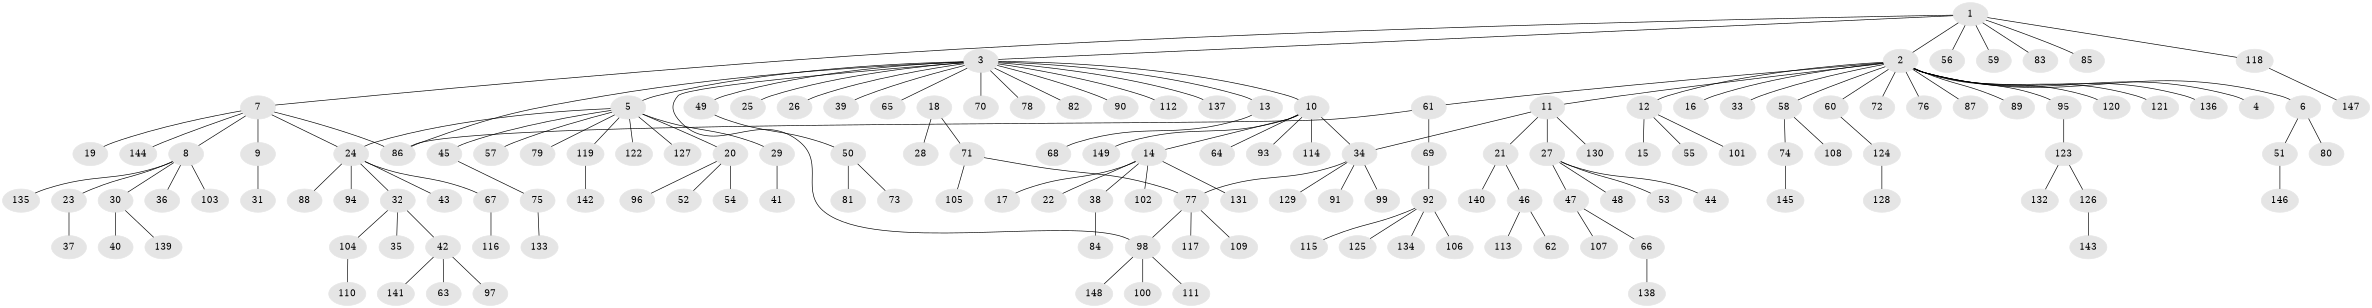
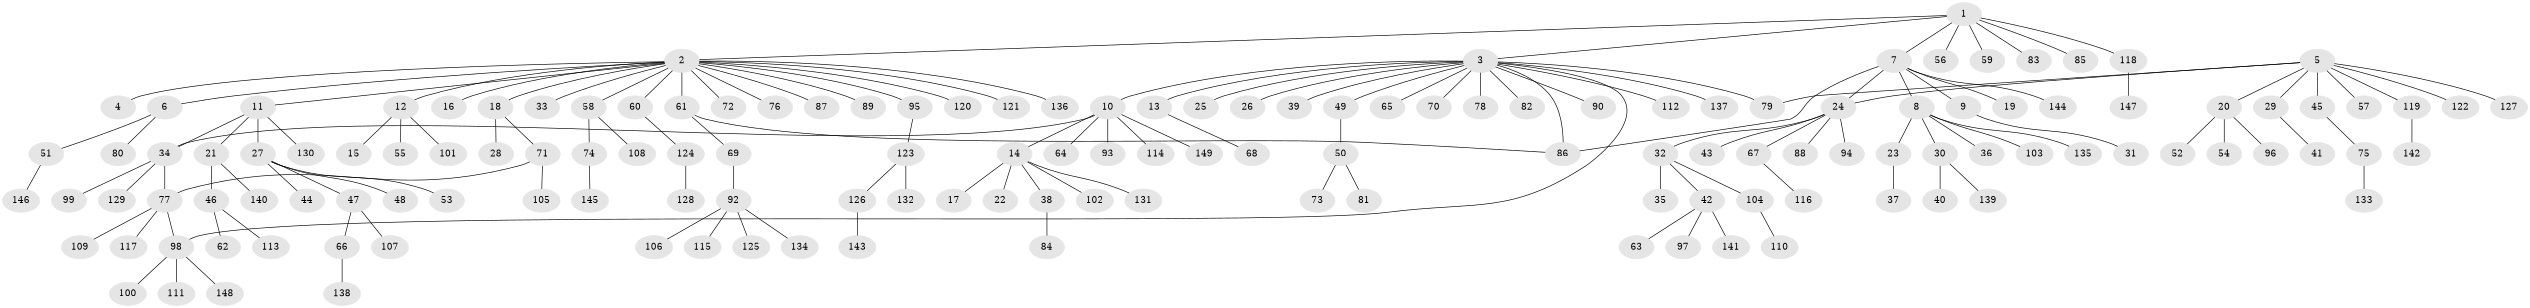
(802, 72) -> (1627, 73)
none -> (586, 78)
(1336, 201) -> none
